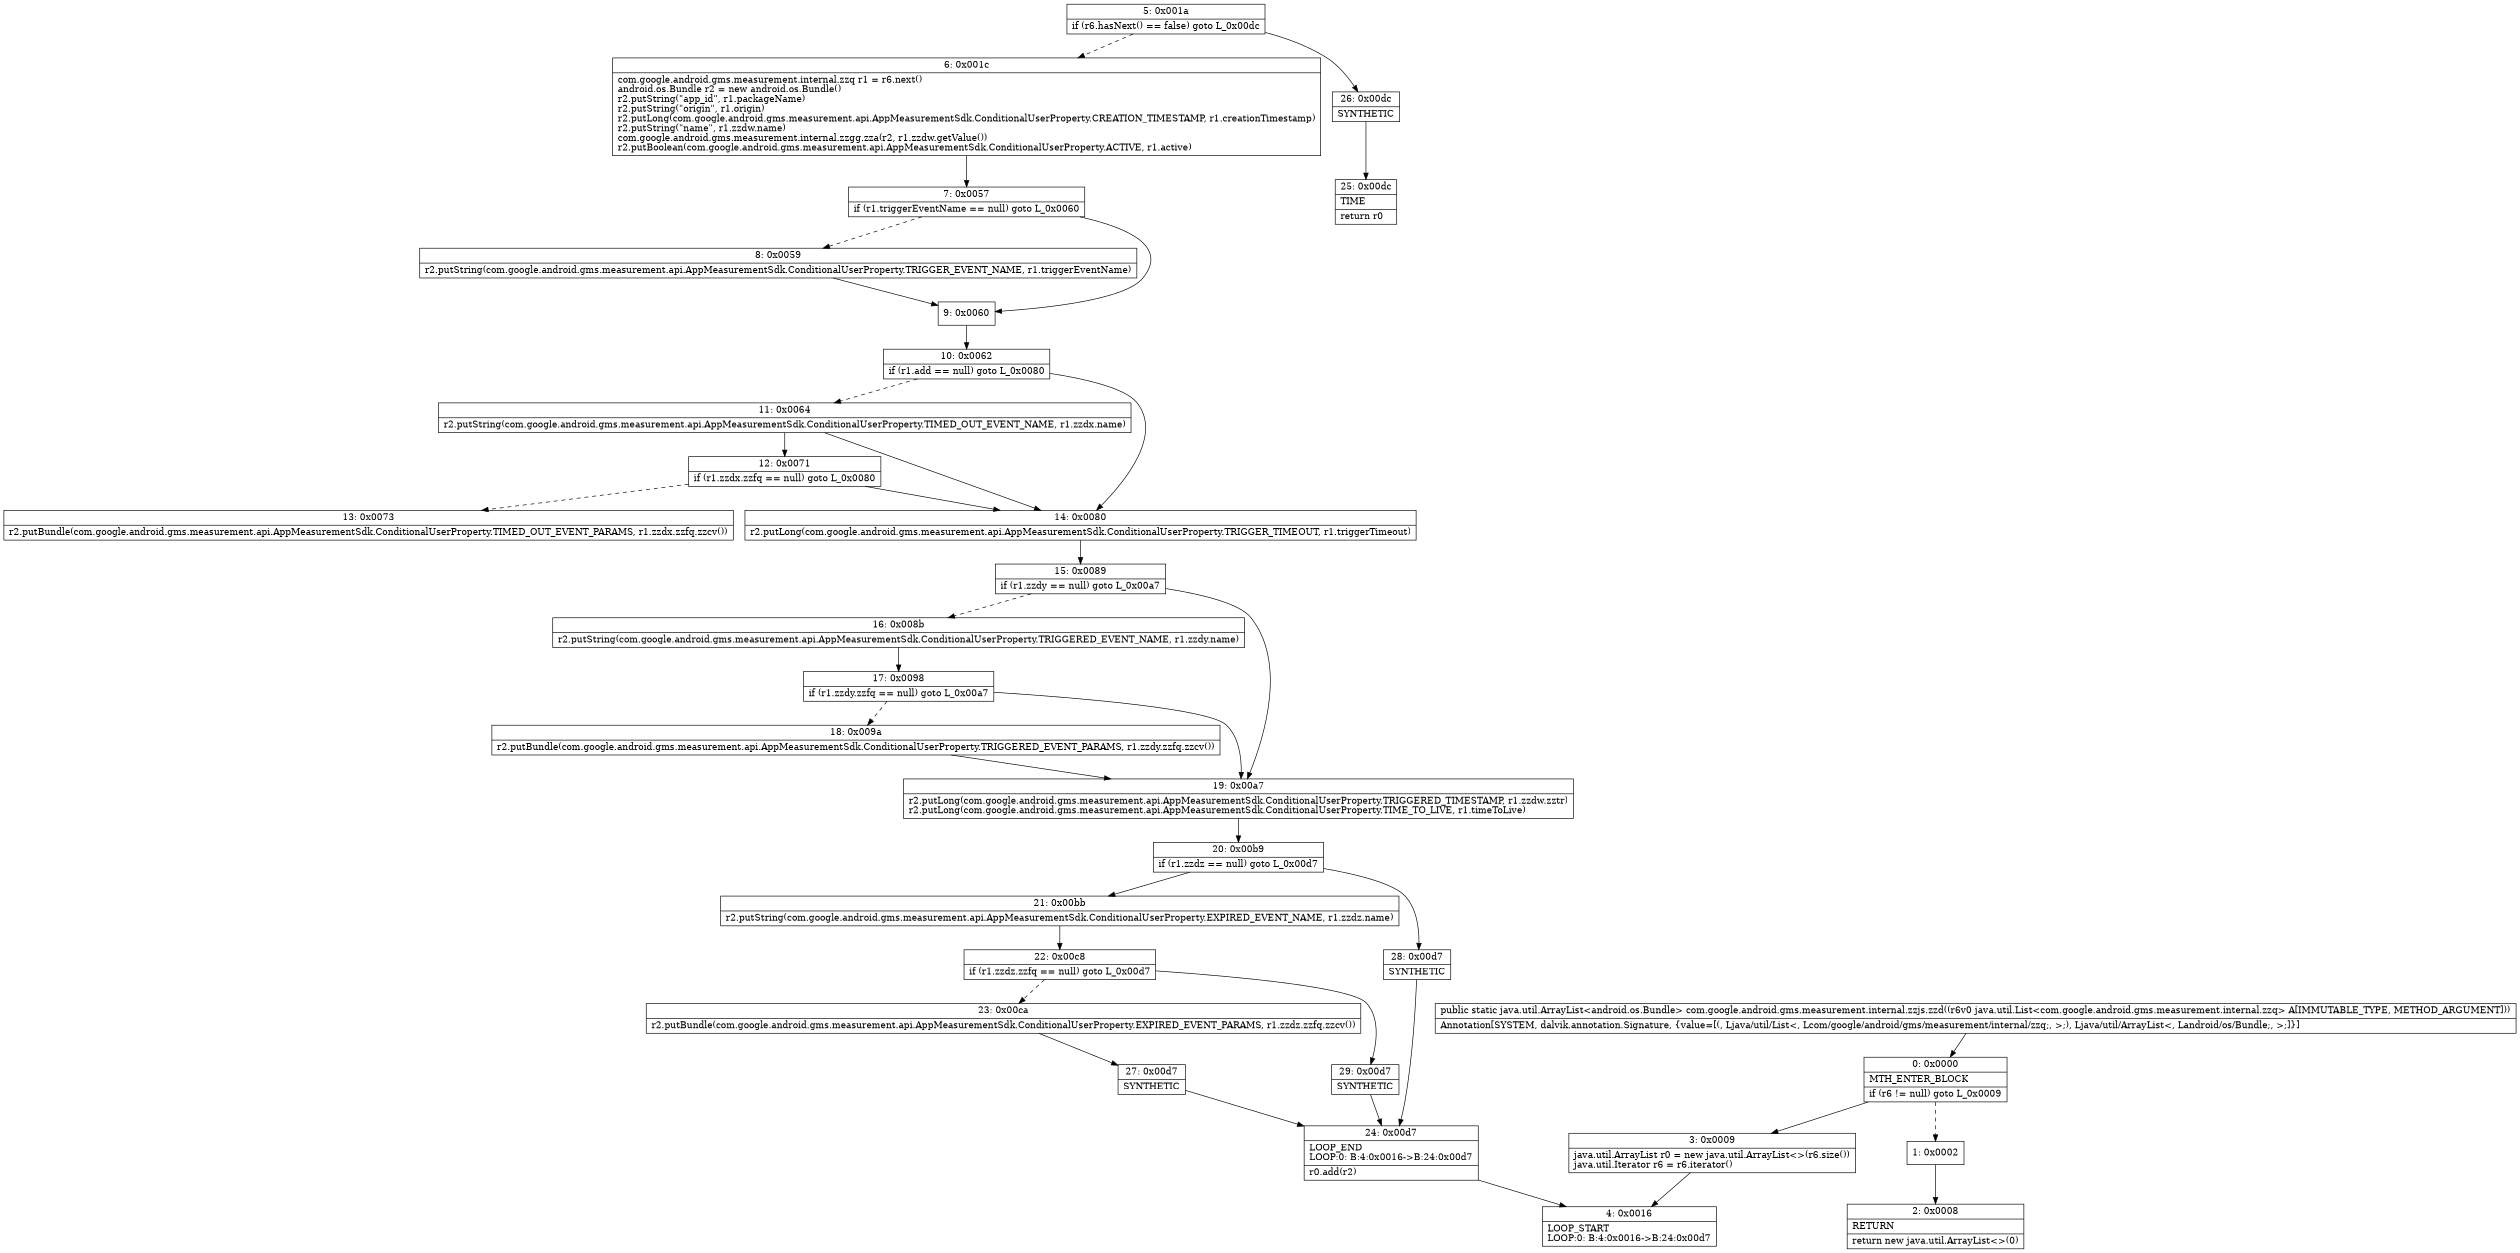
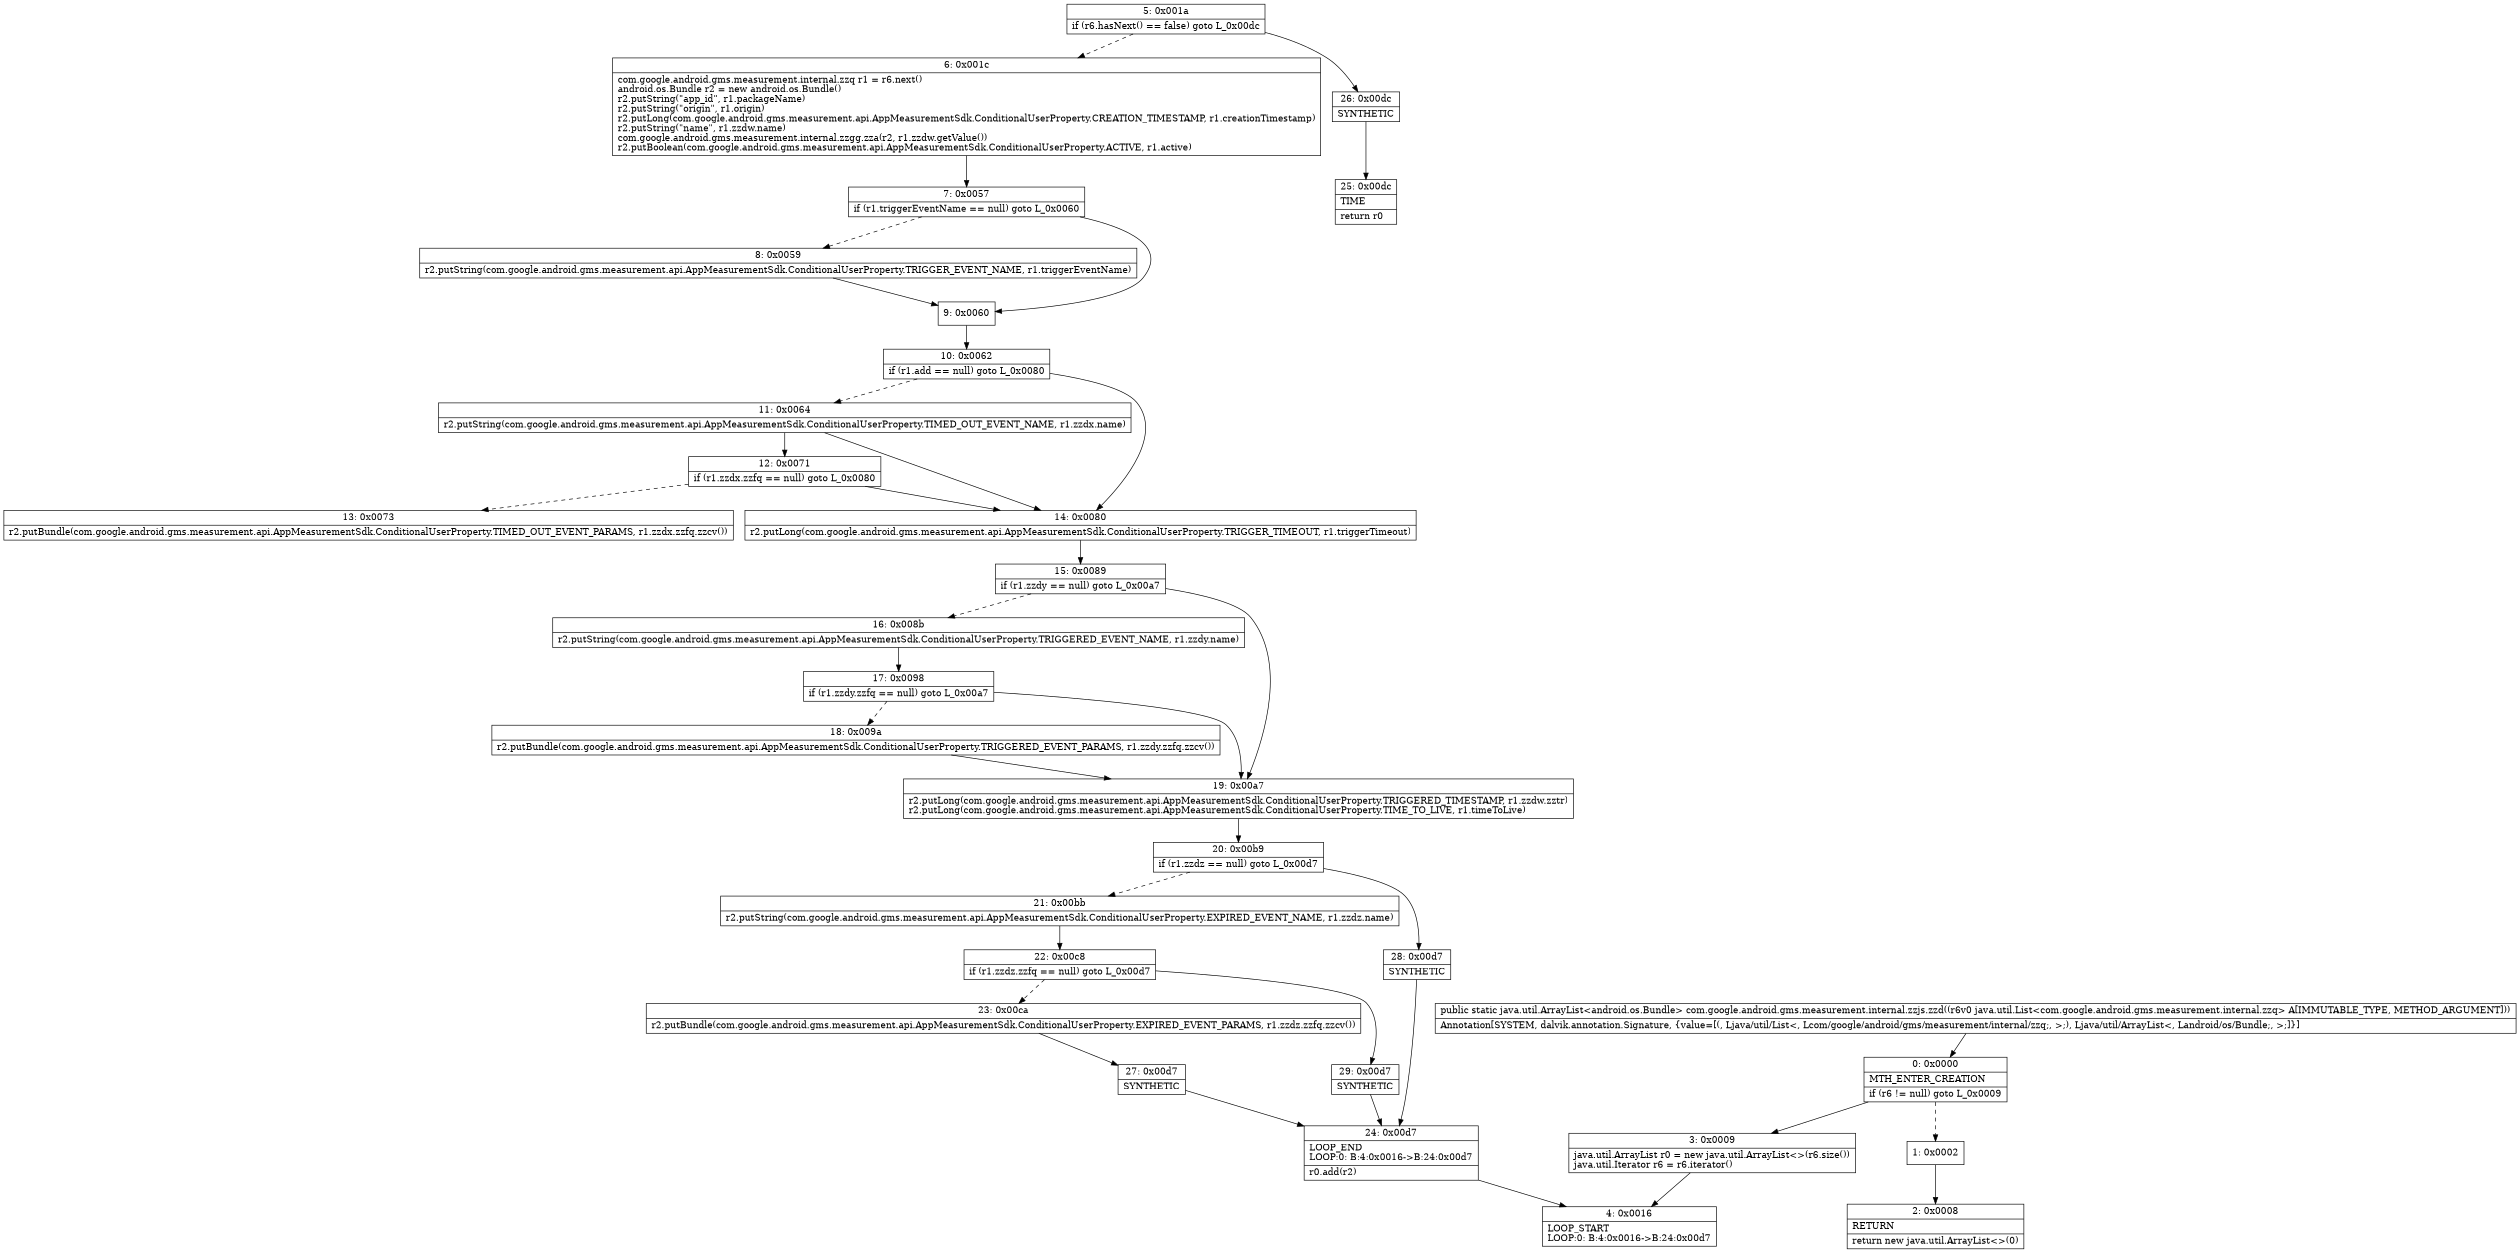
(1152, 883) -> (1152, 883)
(1919, 1079) -> (1927, 1079)
